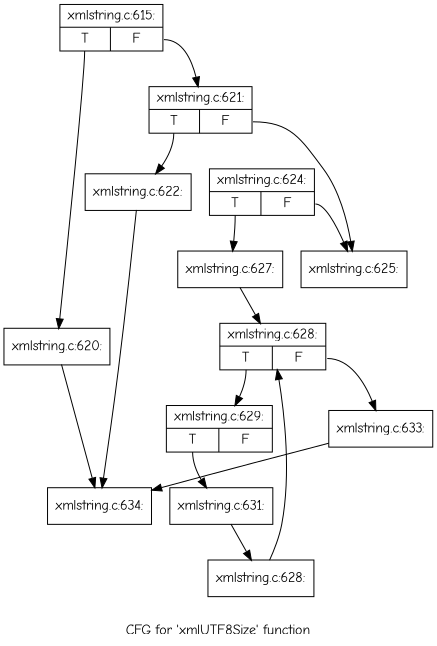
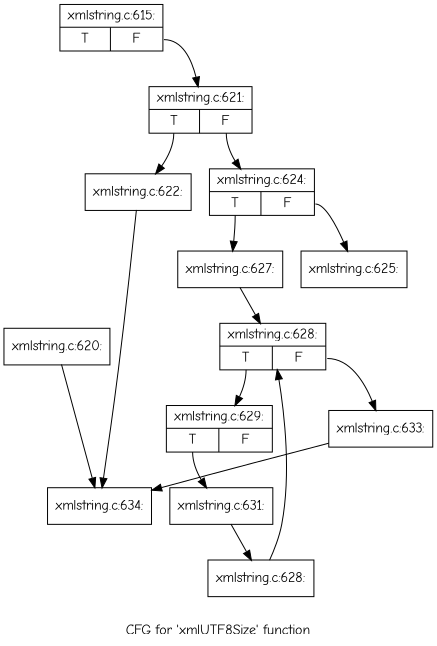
(320, 164) -> (229, 148)
(73, 185) -> none
